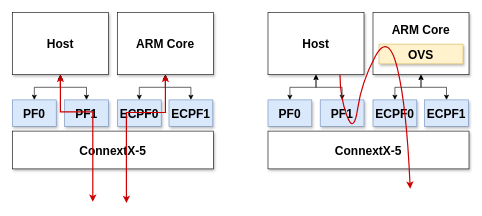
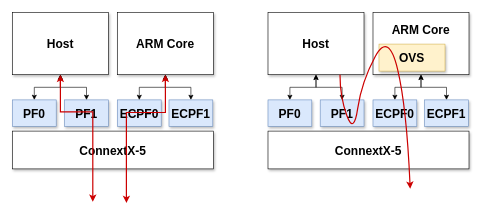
(421, 54) -> (412, 58)
